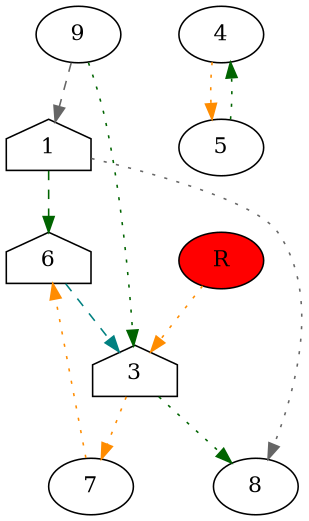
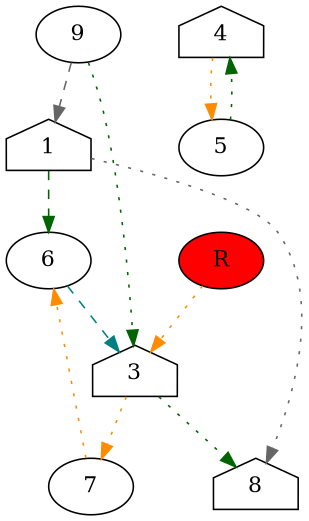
(221, 35) -> (221, 35)
(49, 261) -> (49, 261)
(256, 487) -> (256, 487)
